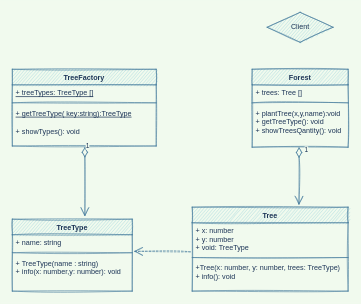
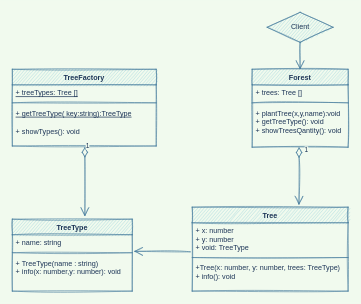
none -> (300, 56)
(60, 93) -> (52, 93)
(163, 252) -> (163, 252)
